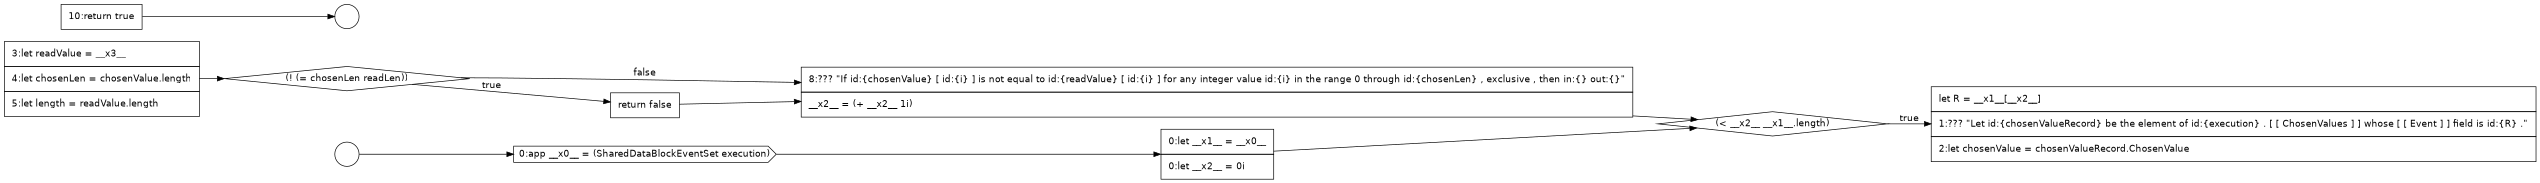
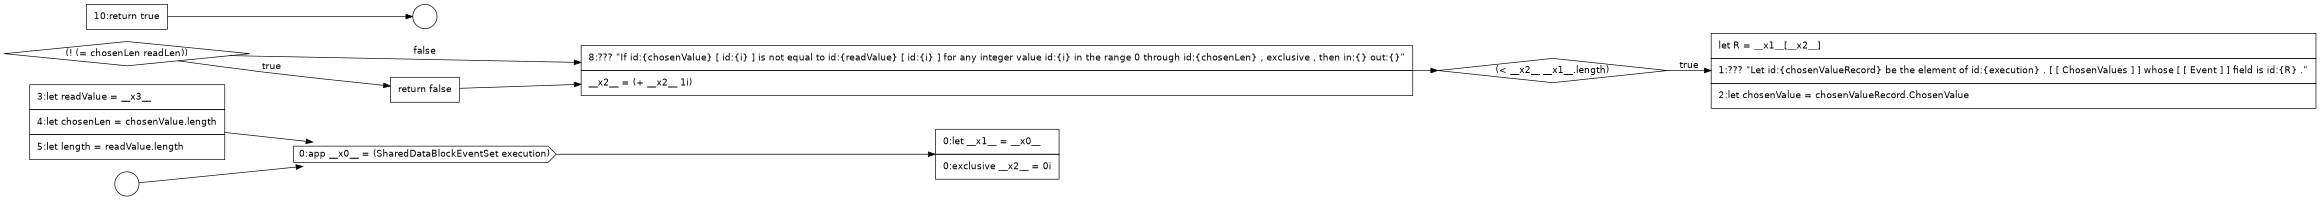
(208, 79) -> (265, 137)
(1482, 140) -> none
(1207, 166) -> (997, 166)
